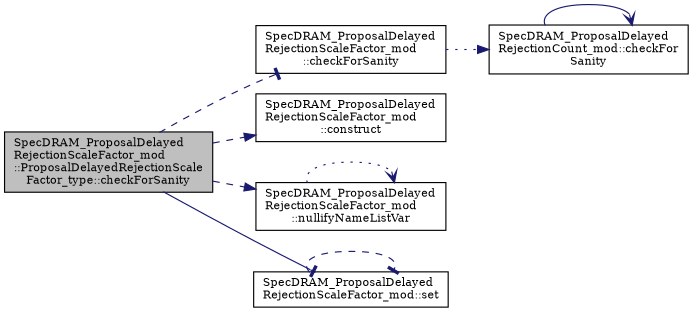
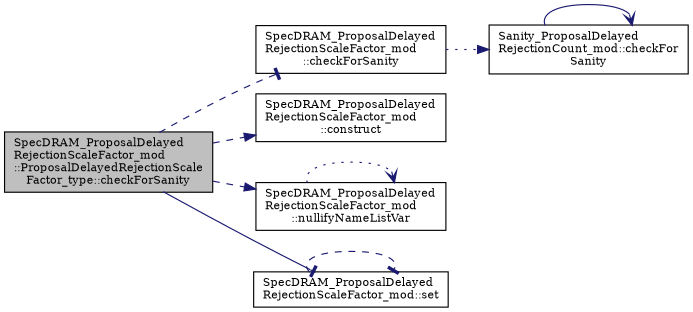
(589, 49) -> (589, 49)
